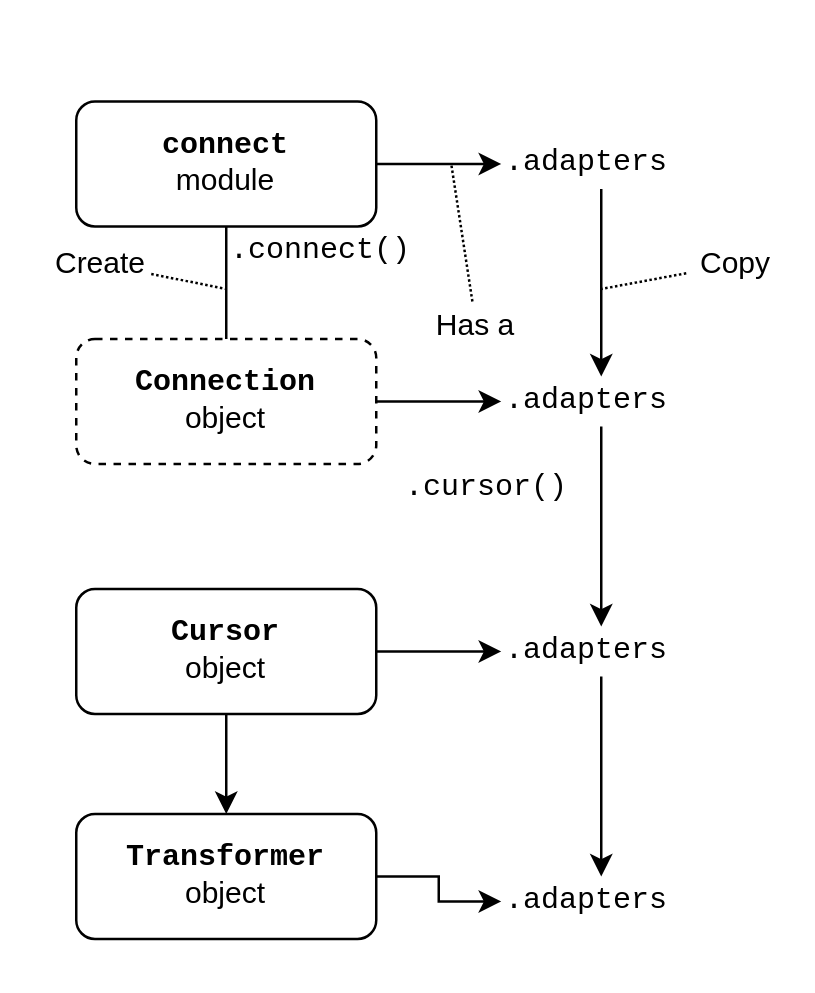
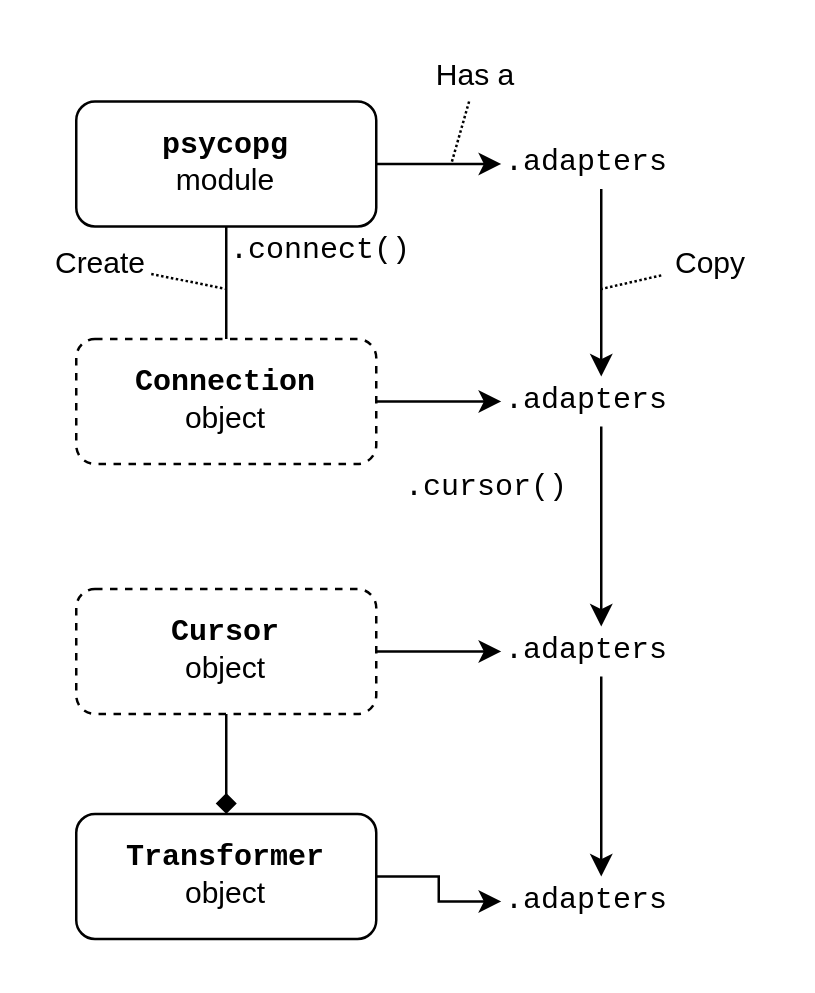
(226, 164) -> (226, 164)
(736, 264) -> (711, 264)
(476, 326) -> (476, 76)
(226, 651) -> (226, 651)
(226, 795) -> (226, 793)
